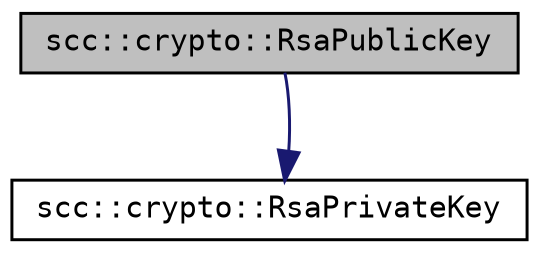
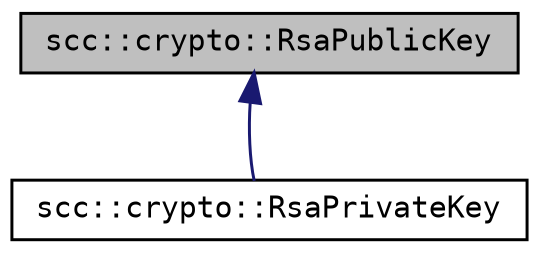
(289, 112) -> (250, 142)
